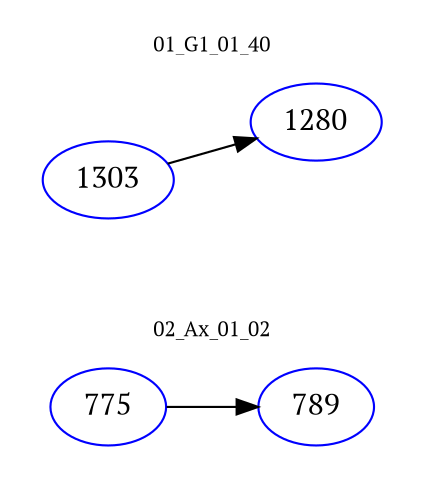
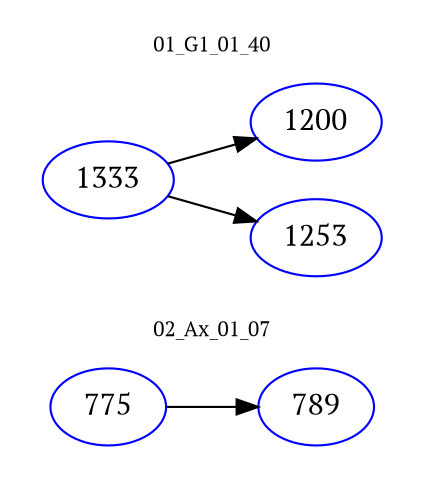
(316, 122) -> (316, 122)
(108, 180) -> (108, 180)
none -> (316, 238)
(212, 331) -> (212, 331)
